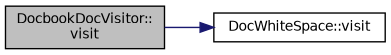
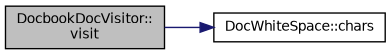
(300, 27) -> (300, 27)
